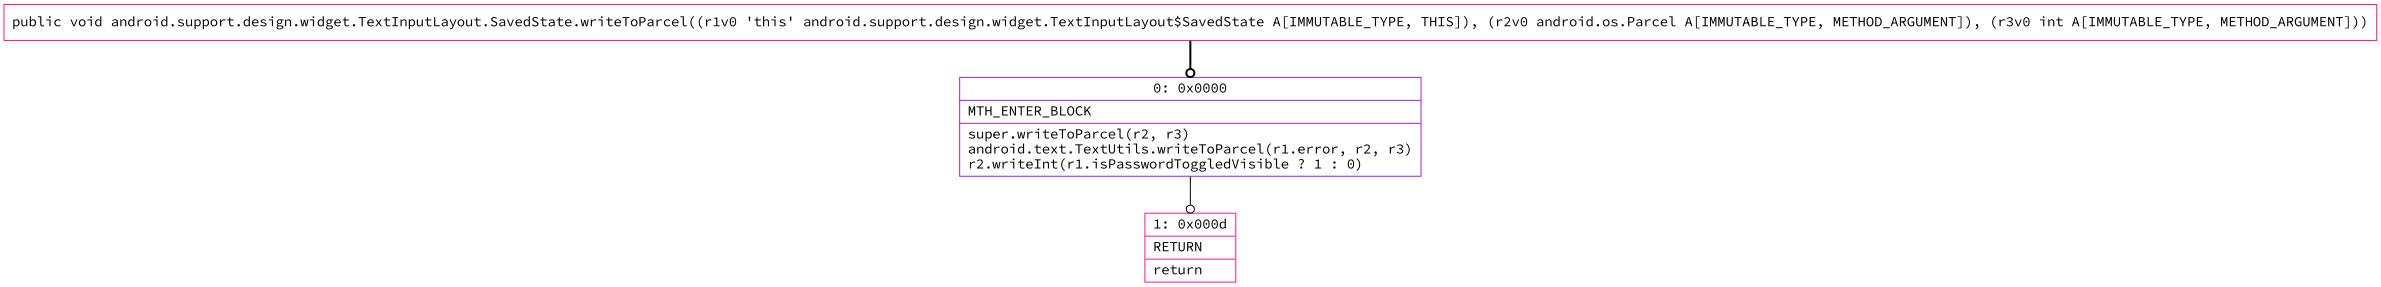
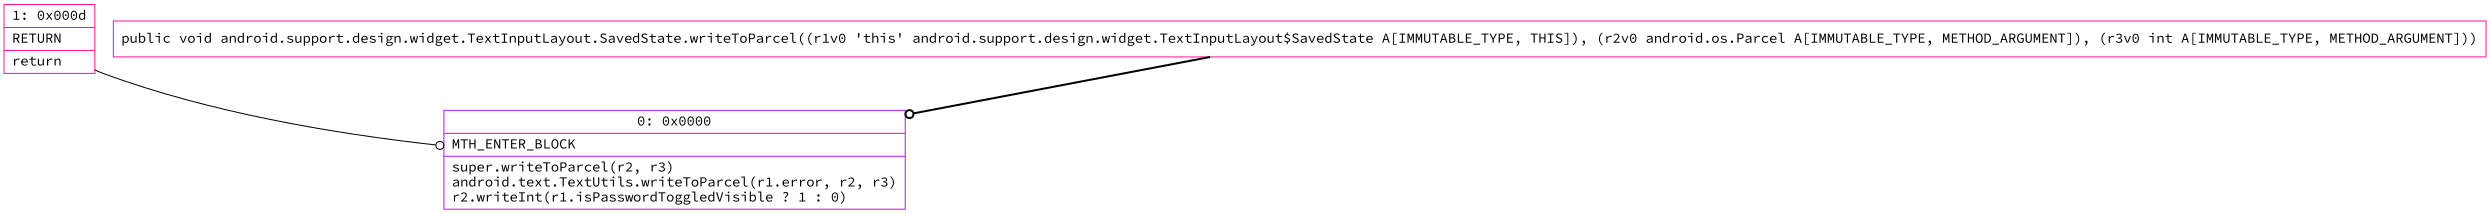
(1190, 191) -> (263, 118)
